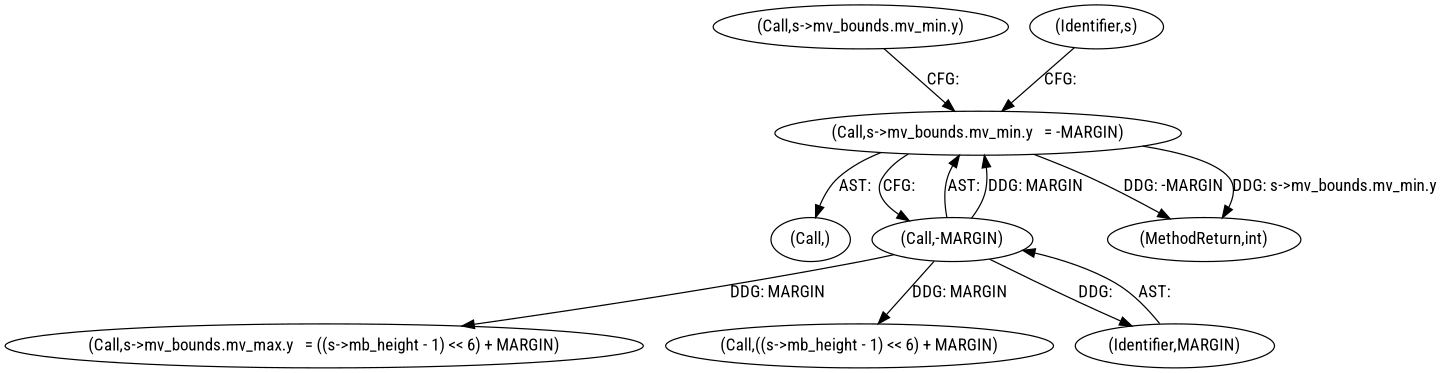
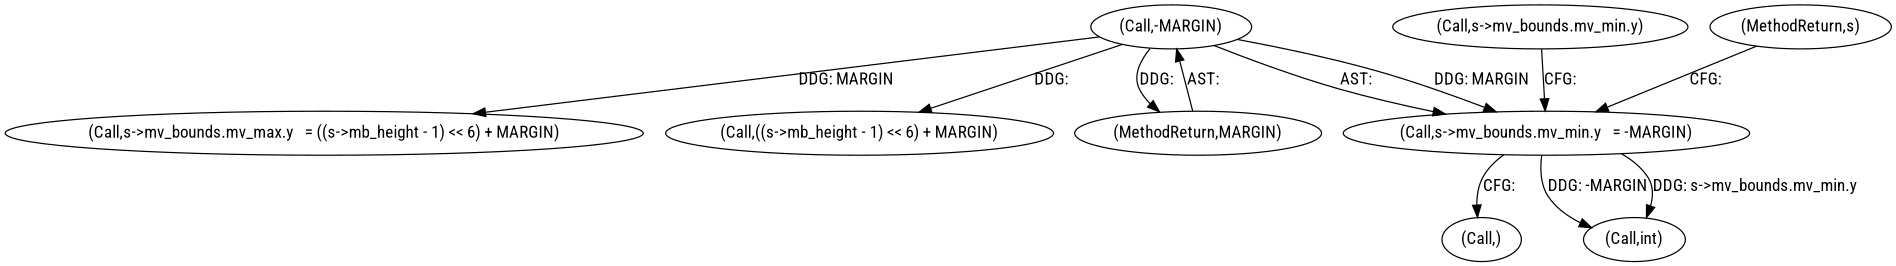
(1097, 27) -> (1801, 27)
(880, 182) -> none
(857, 186) -> (1501, 186)
(1204, 240) -> (1634, 240)
(960, 293) -> (1053, 80)
(1175, 346) -> (1198, 133)
